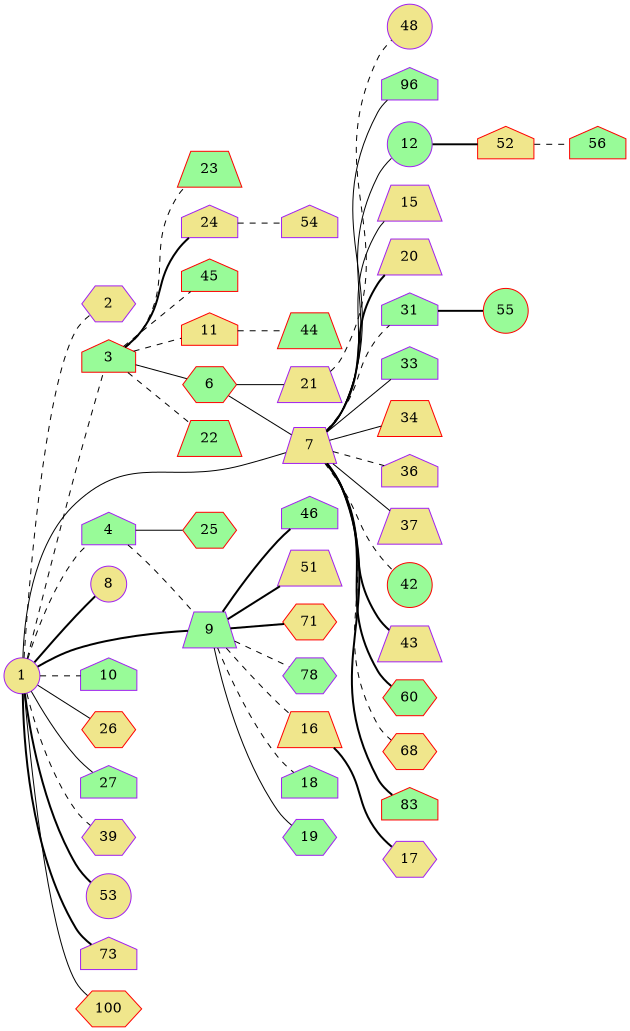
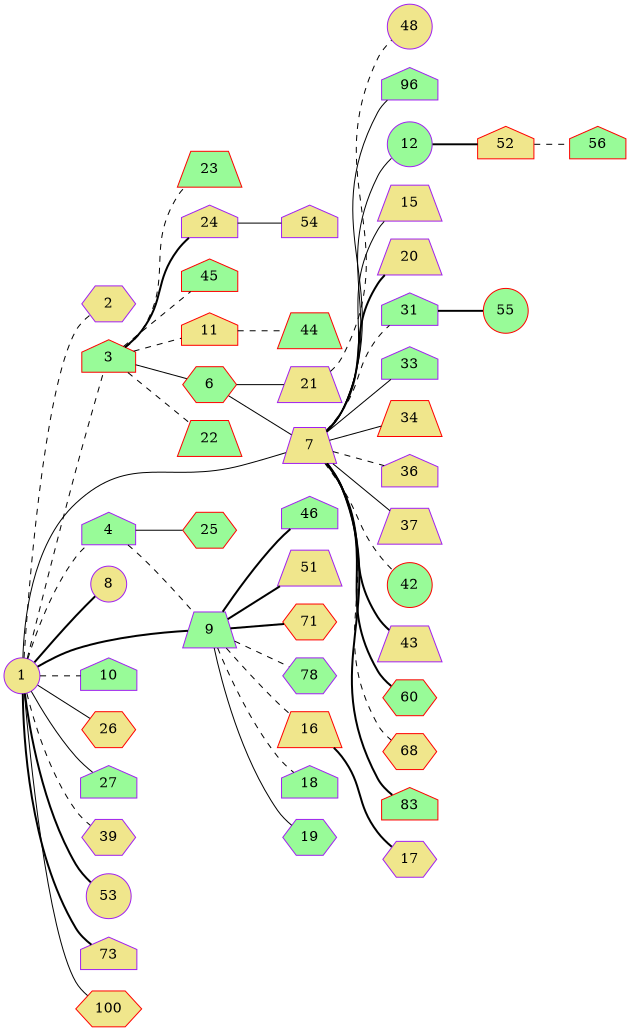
(260, 223) -> (260, 223)
